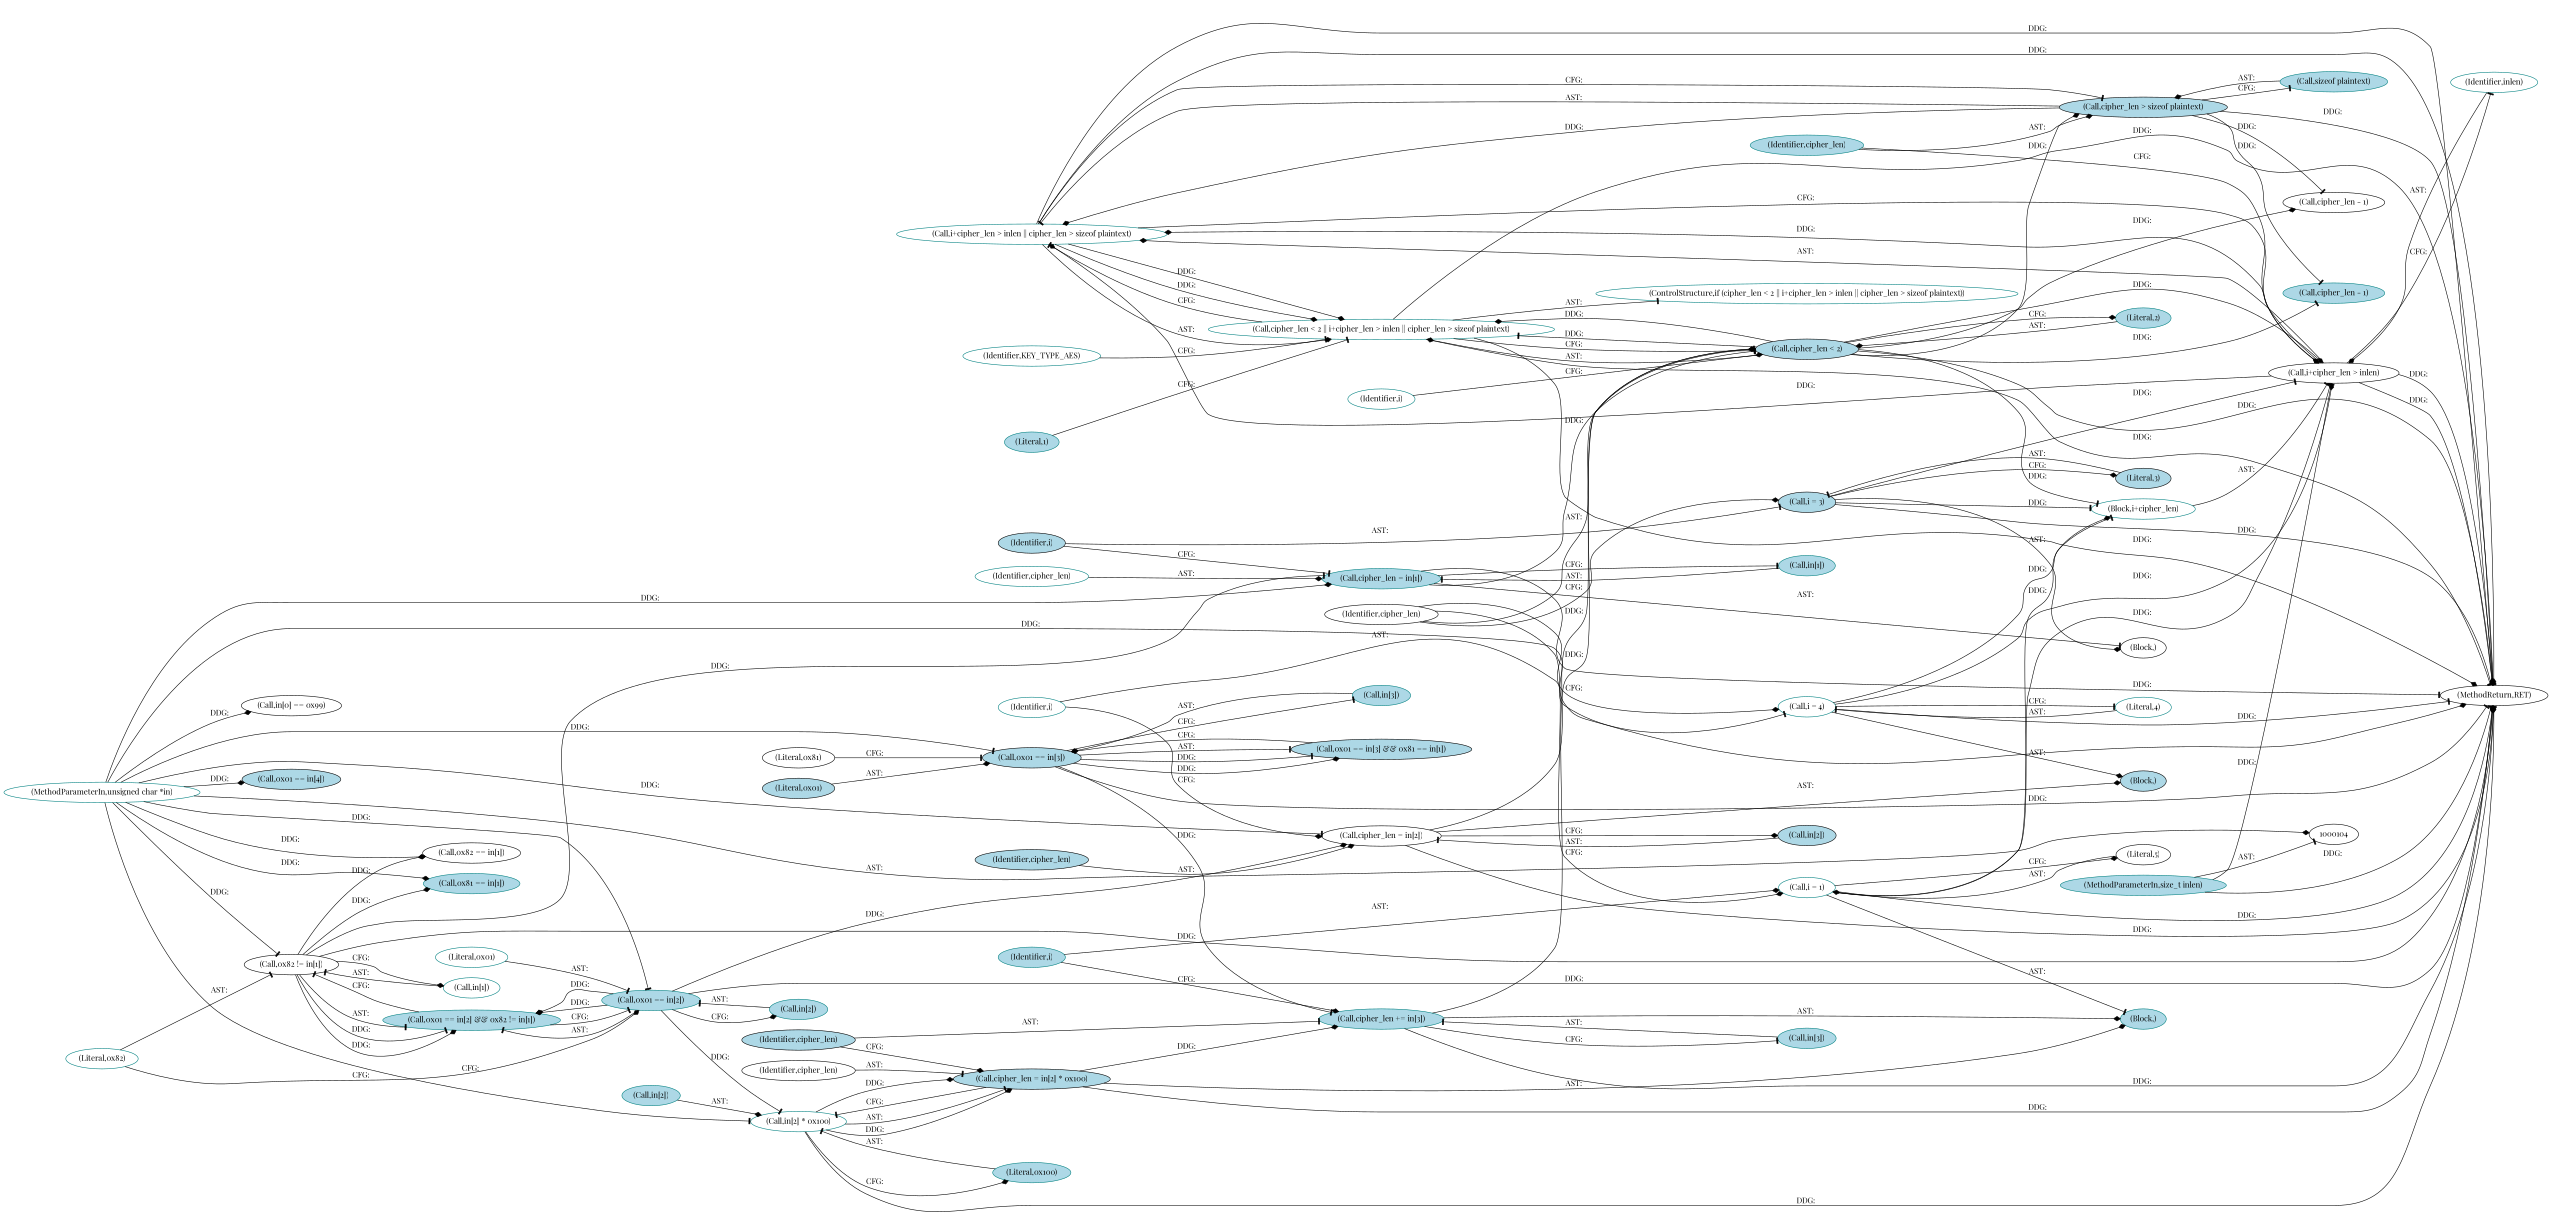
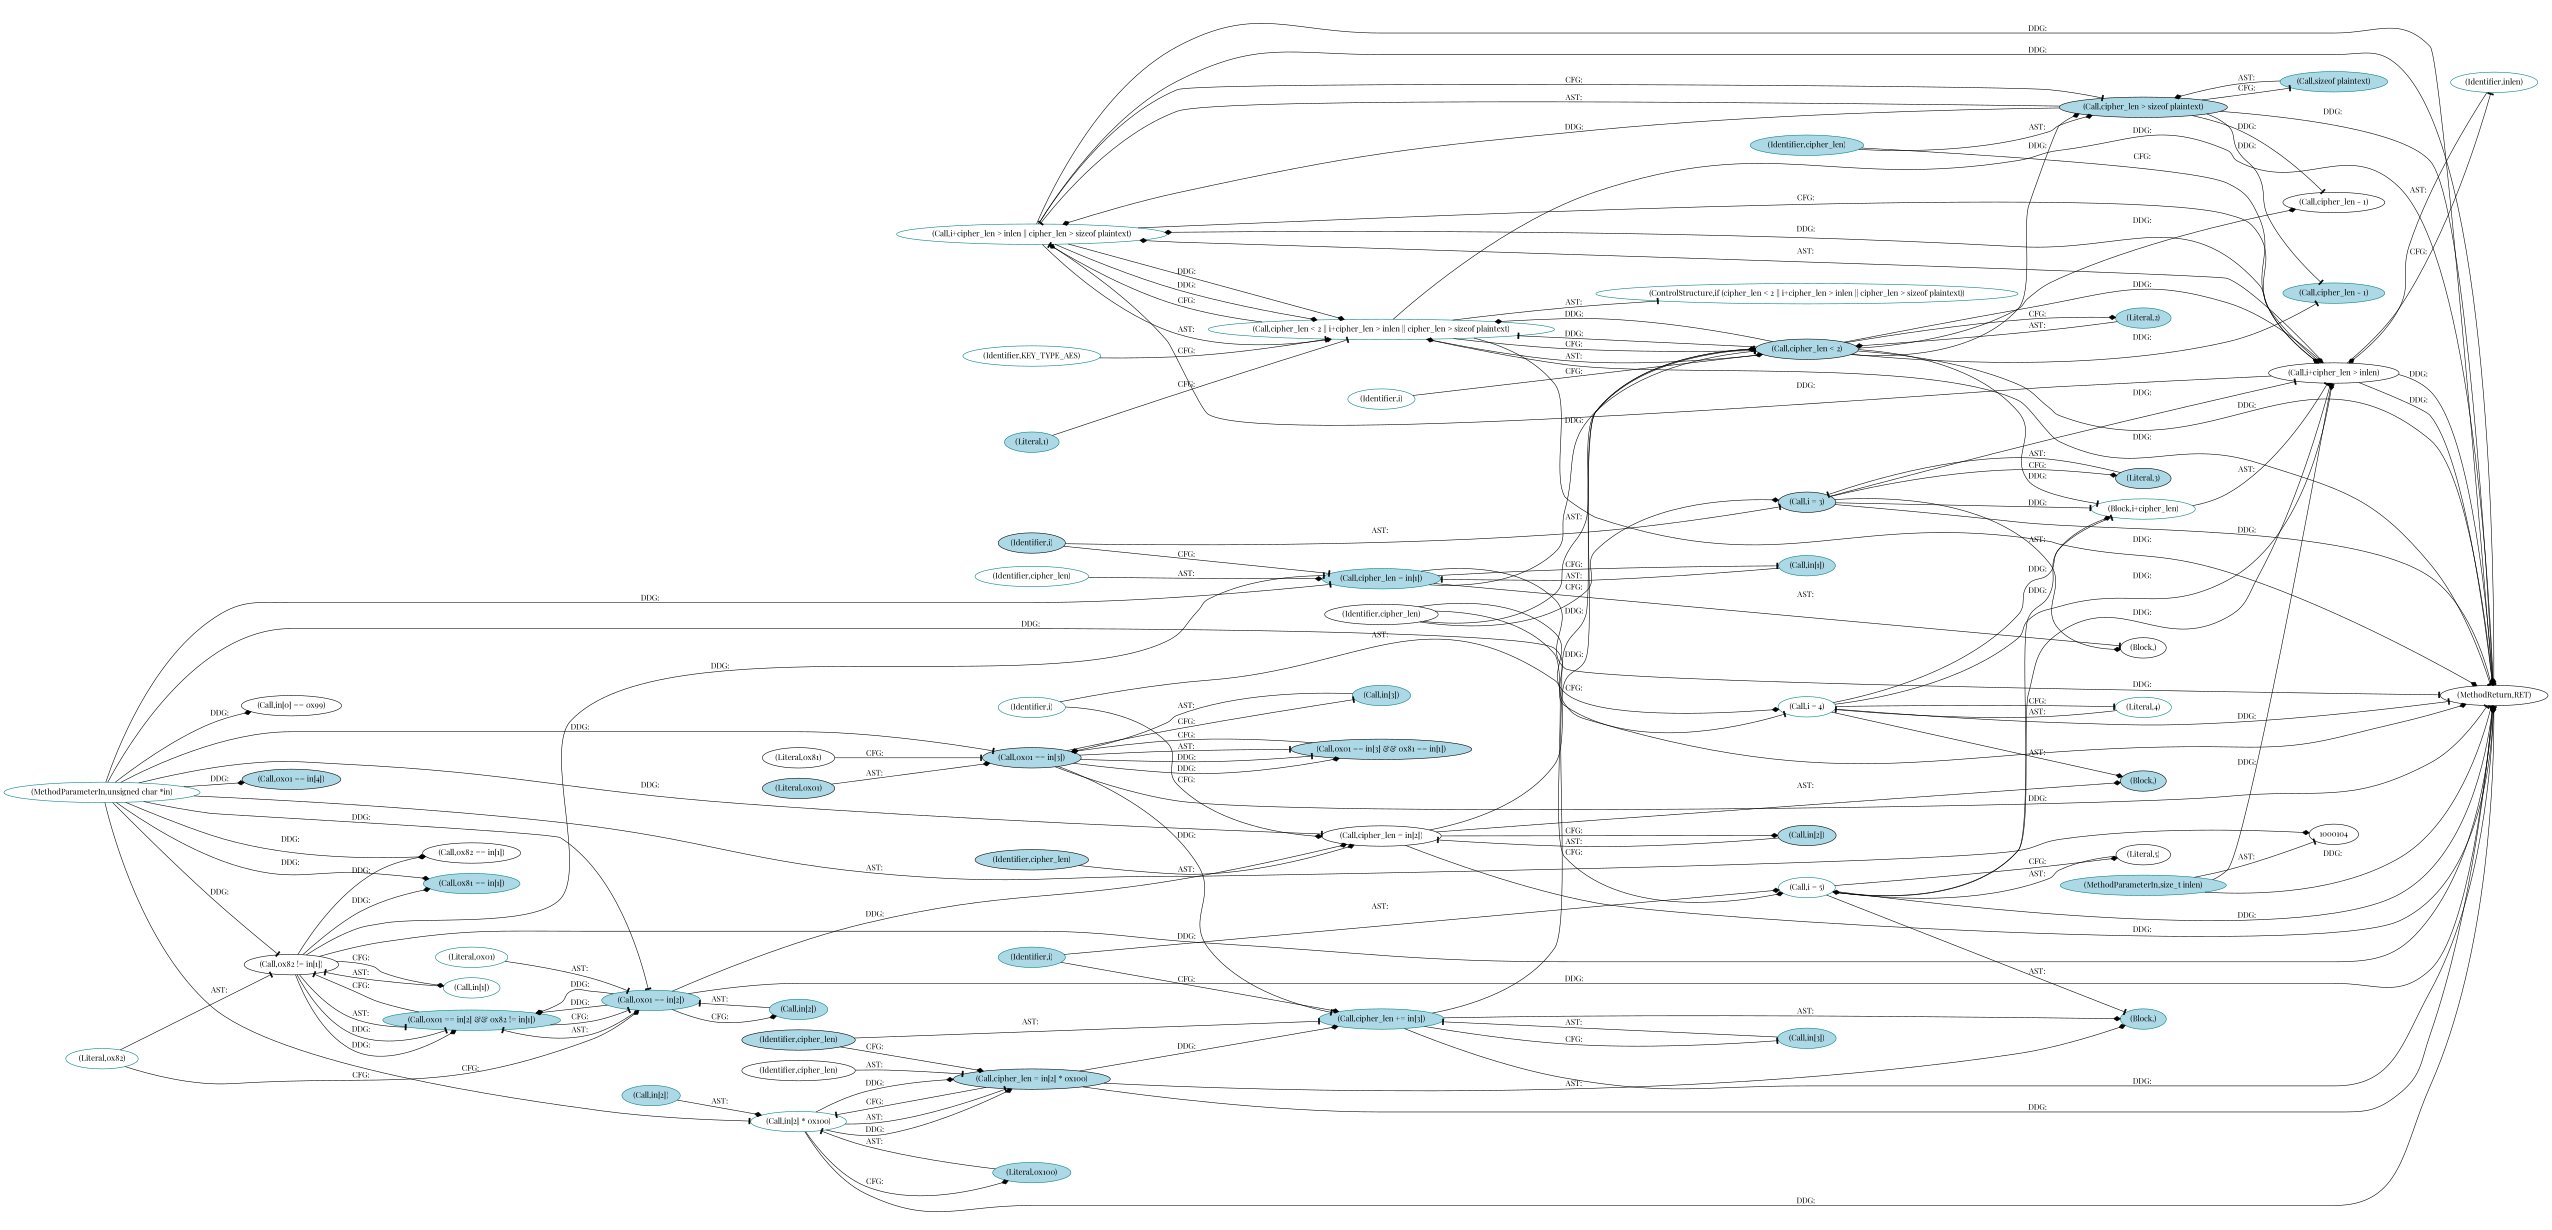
(670, 603) -> (670, 603)
(1807, 888) -> (1807, 888)
(717, 1065) -> none
